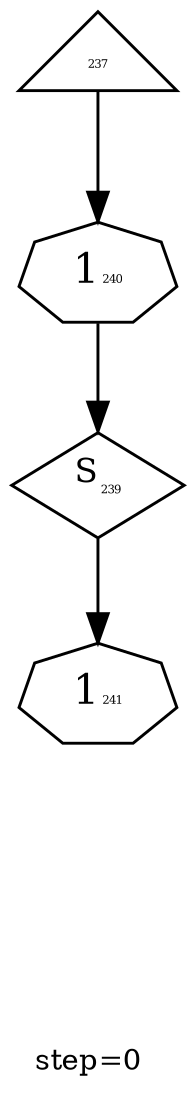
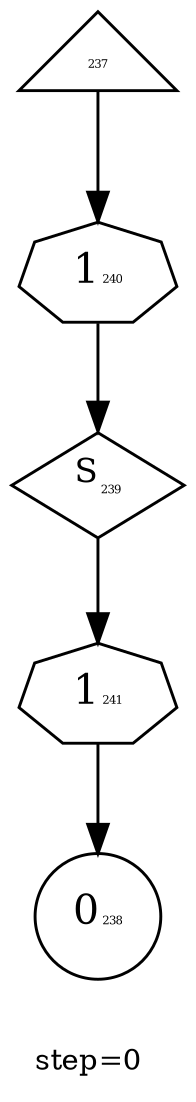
none -> (98, 916)
